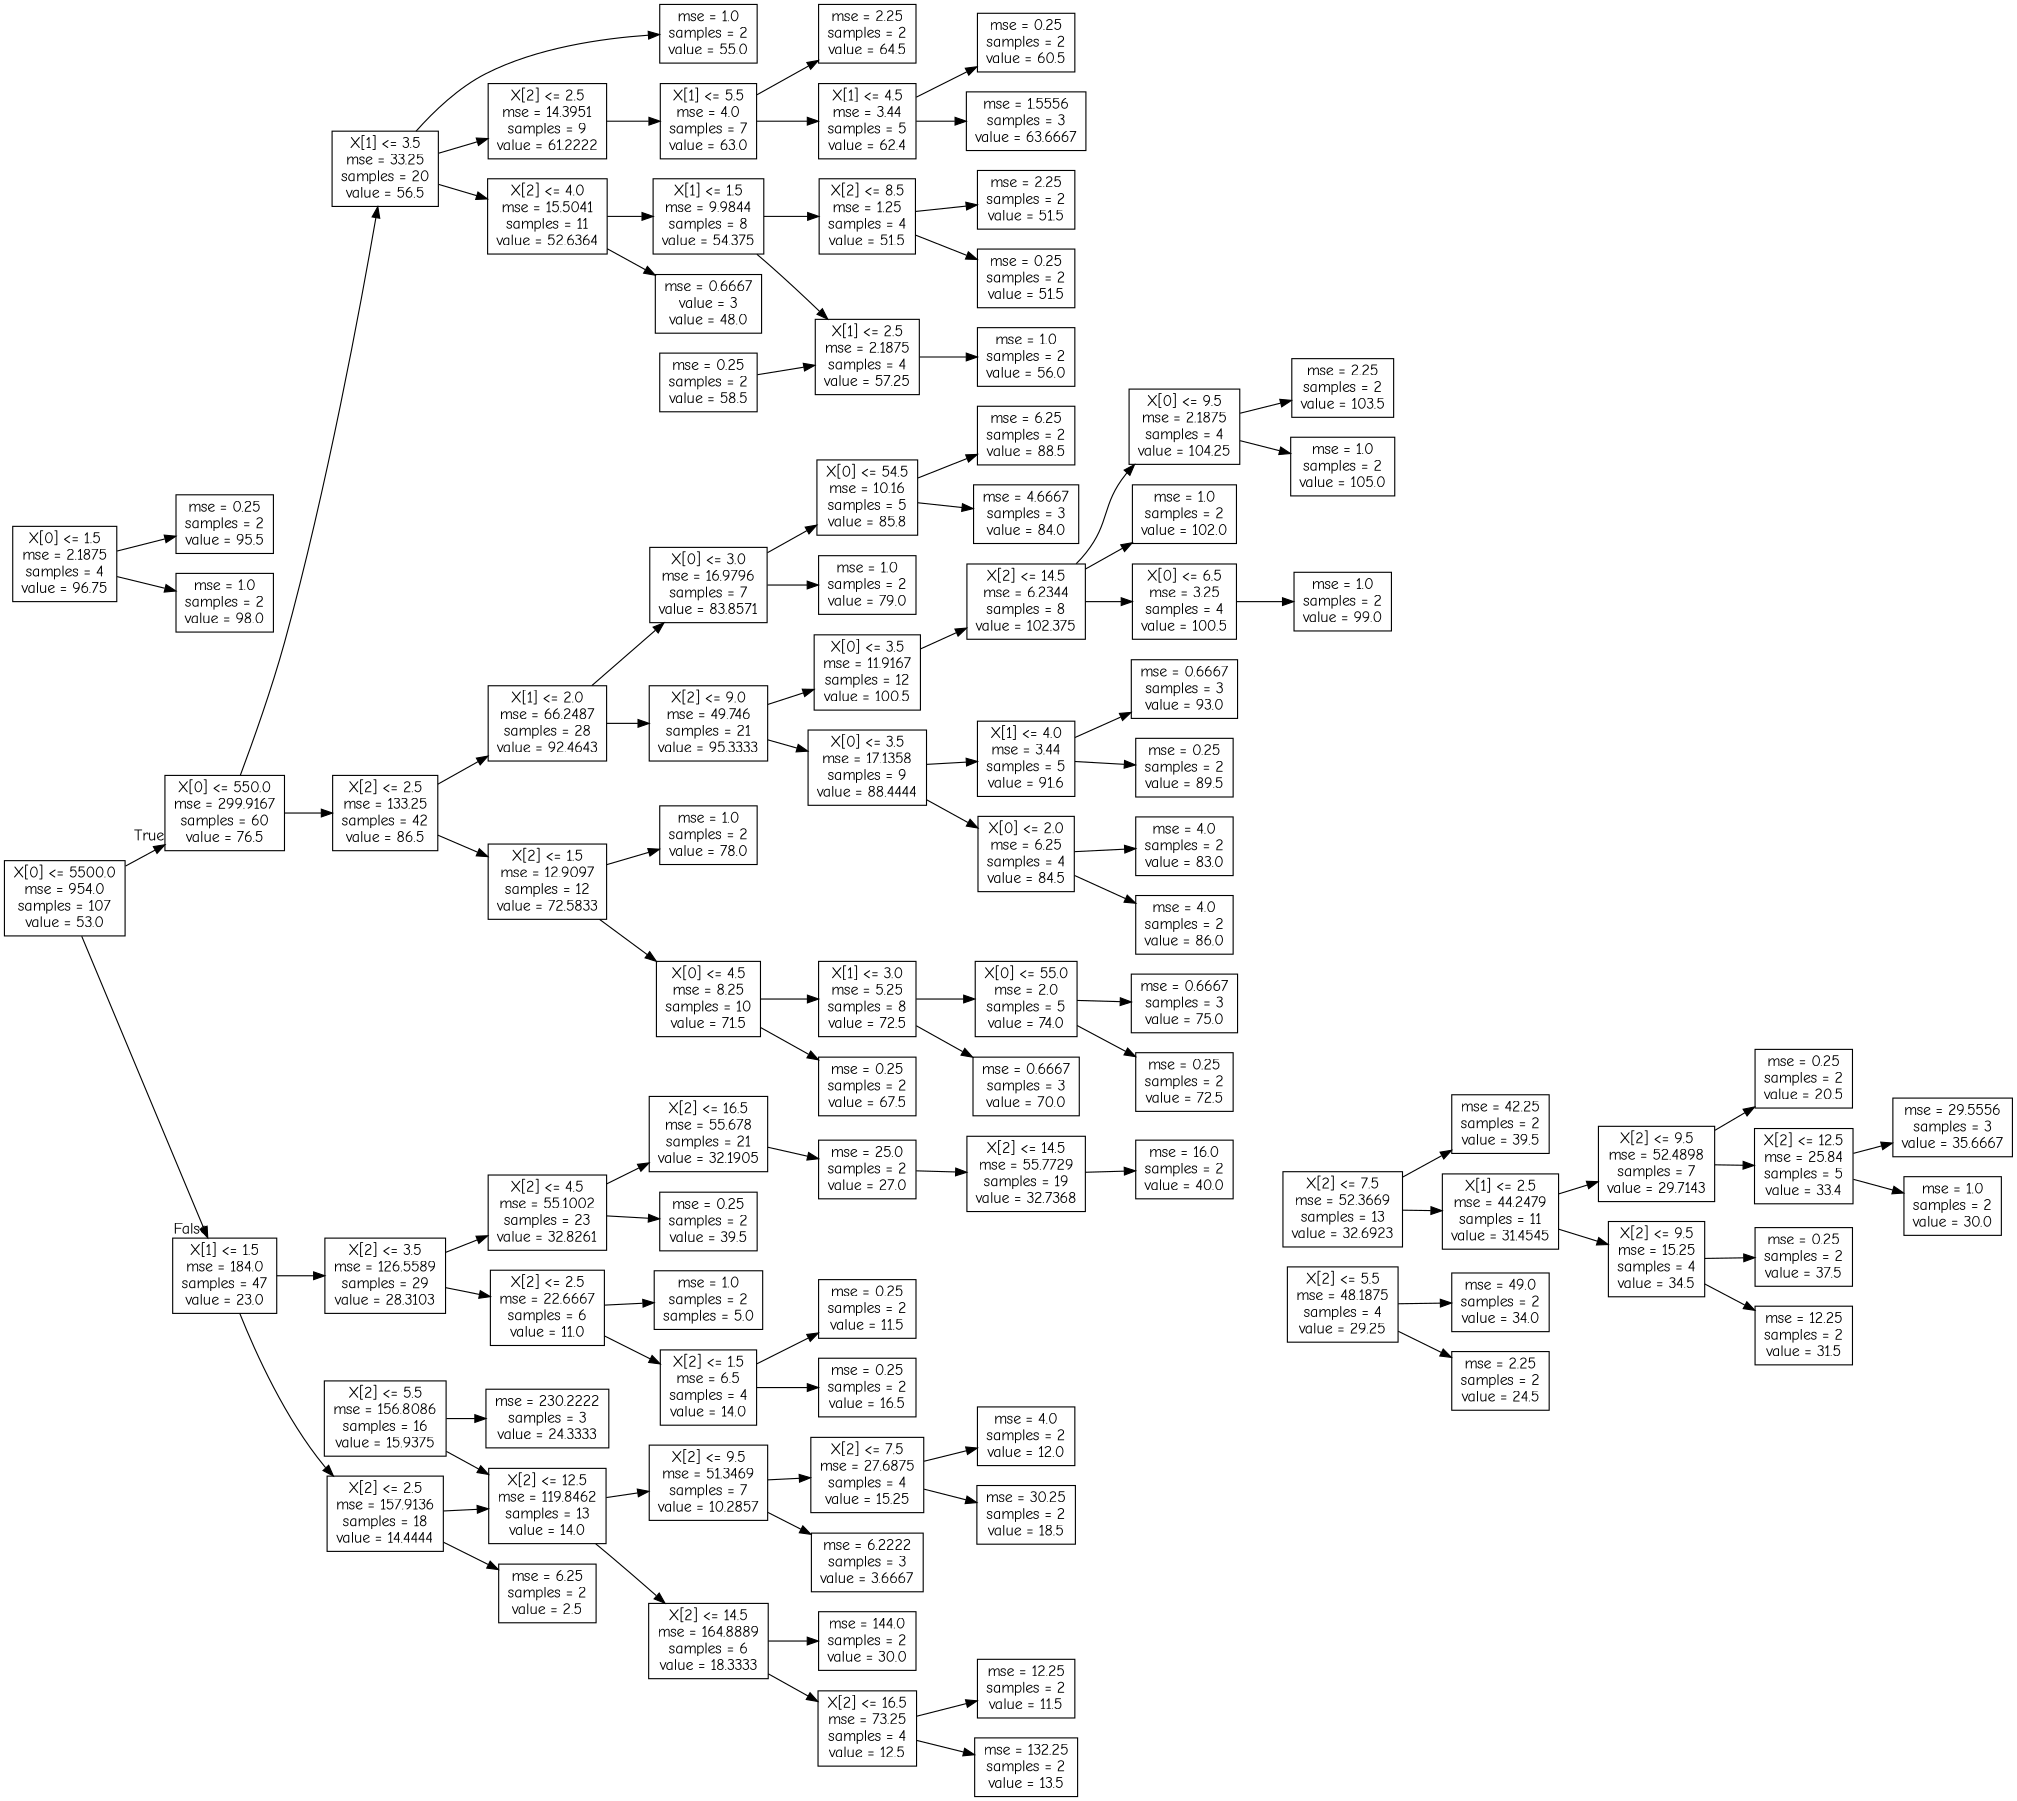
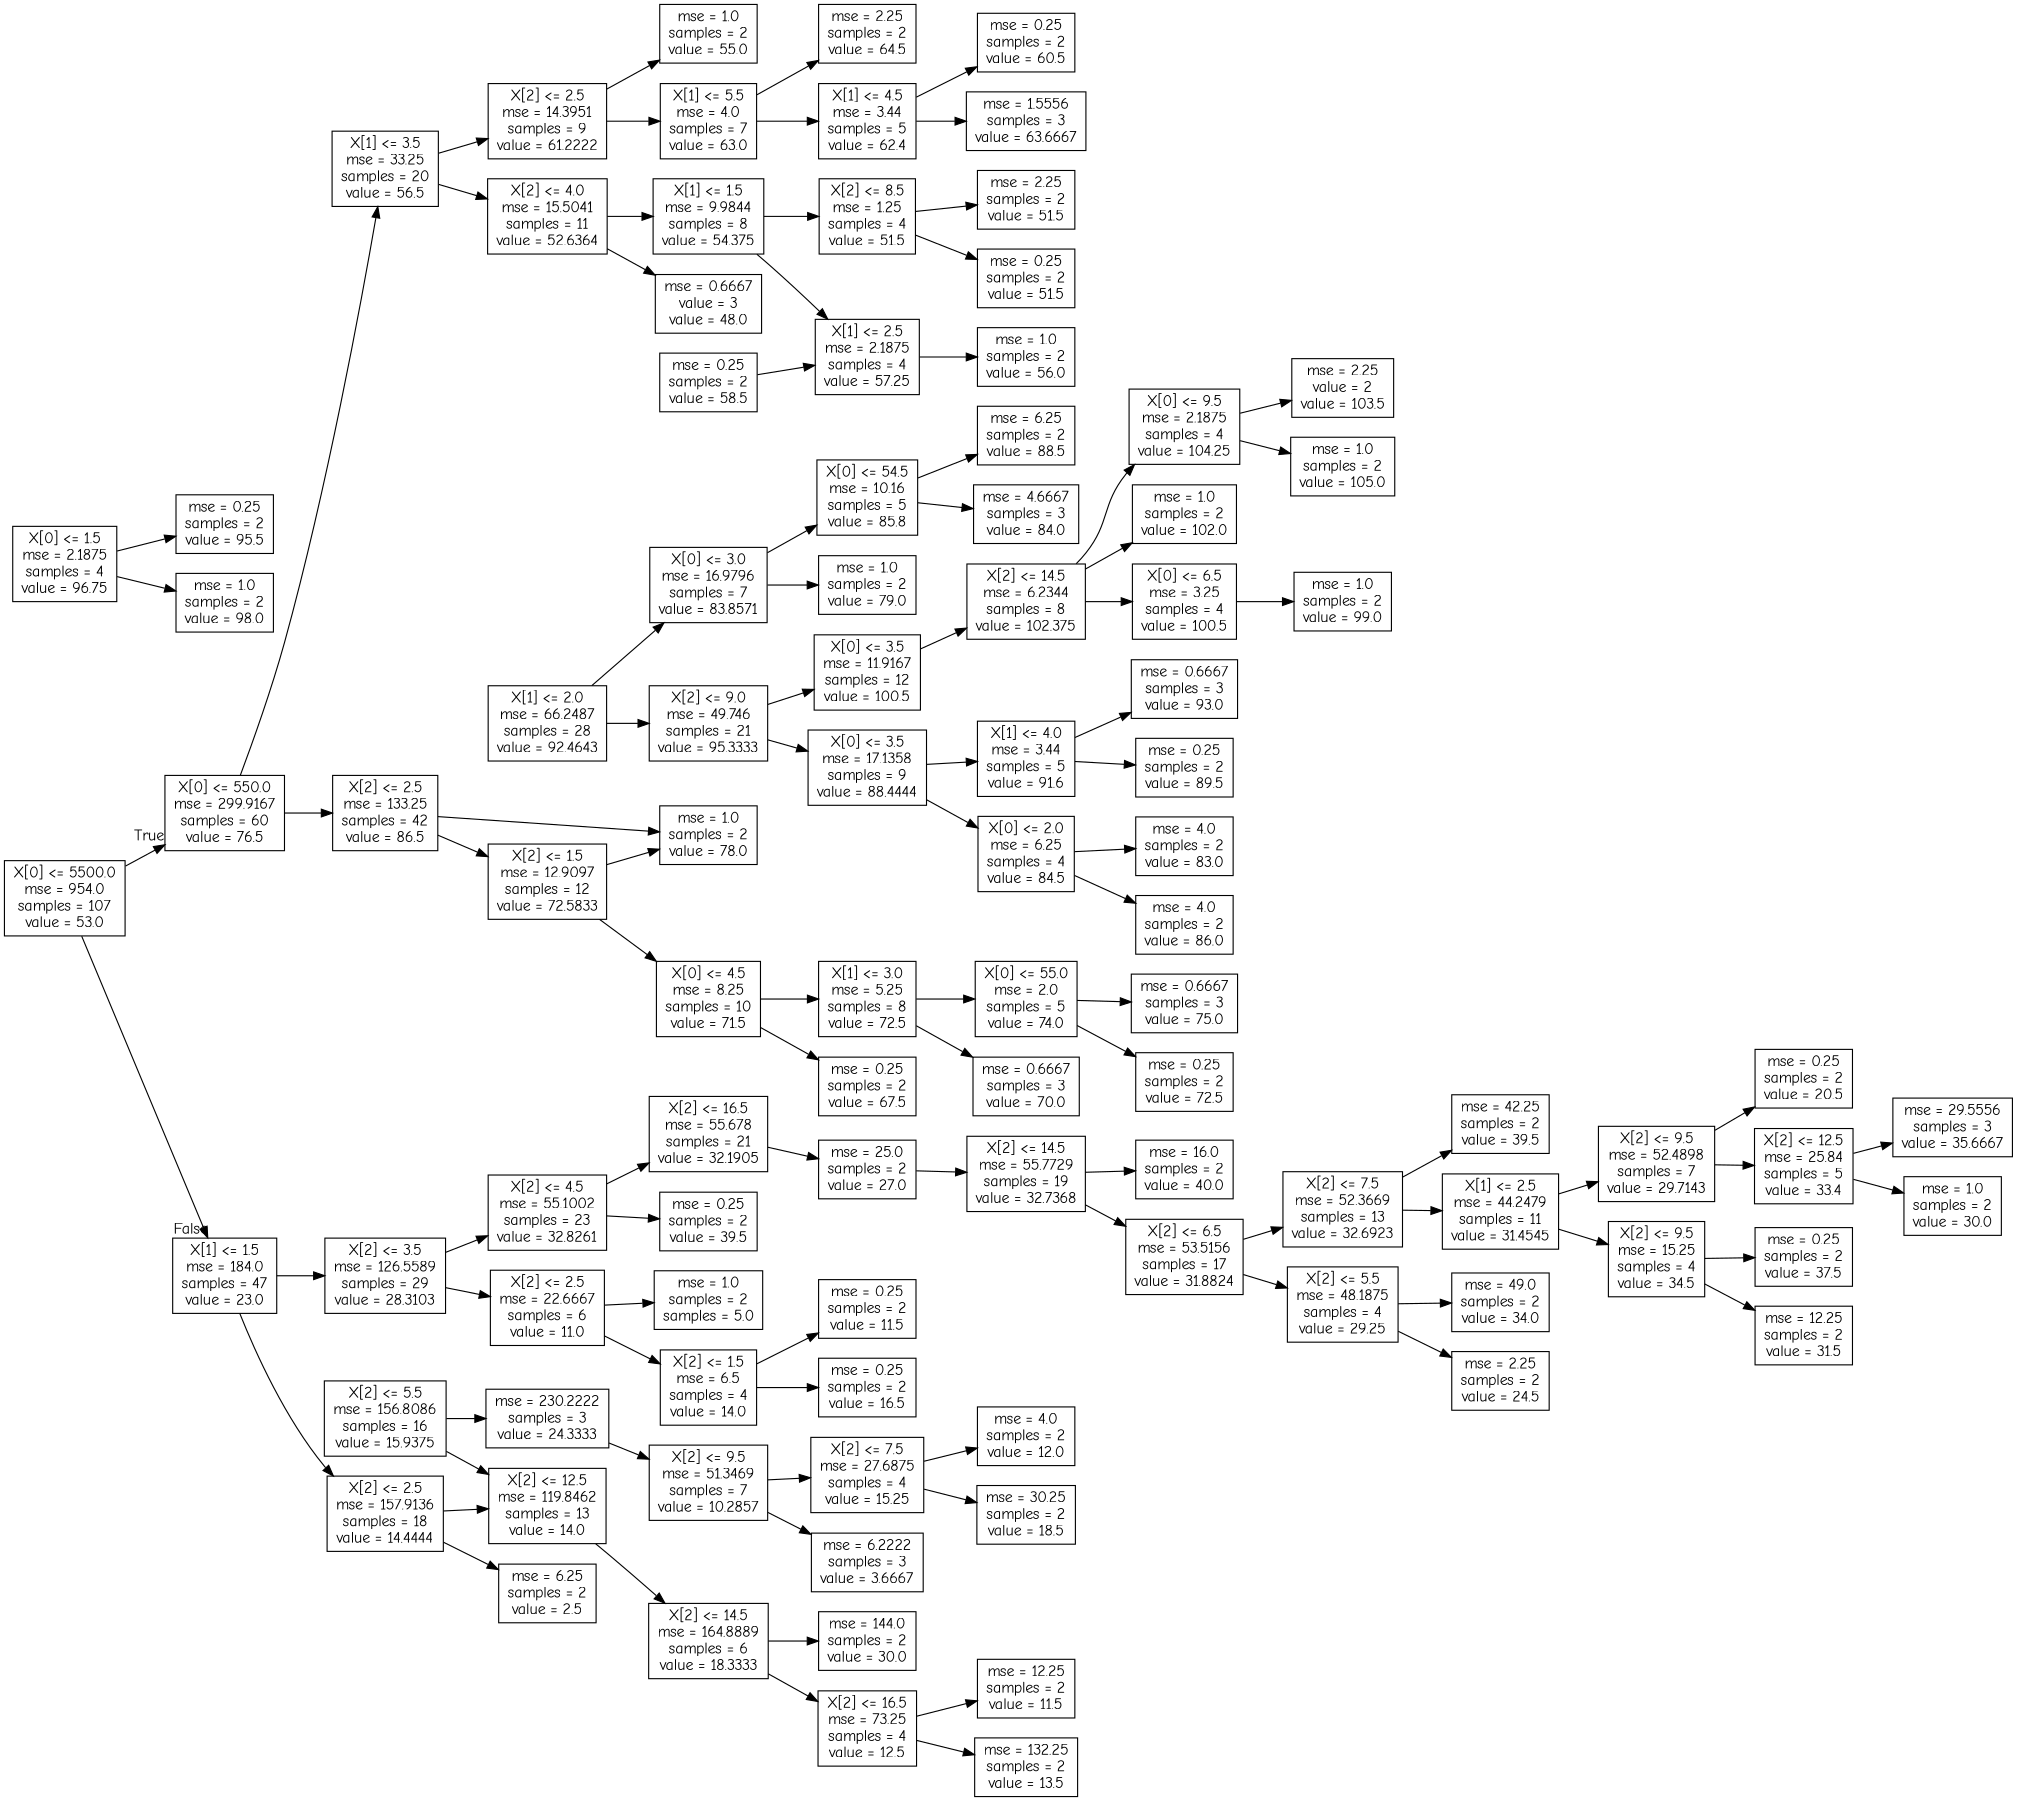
(521, 59) -> (628, 77)
(1343, 388) -> (1343, 388)
(458, 773) -> (543, 824)
none -> (1184, 1257)
(622, 1495) -> (624, 1449)
